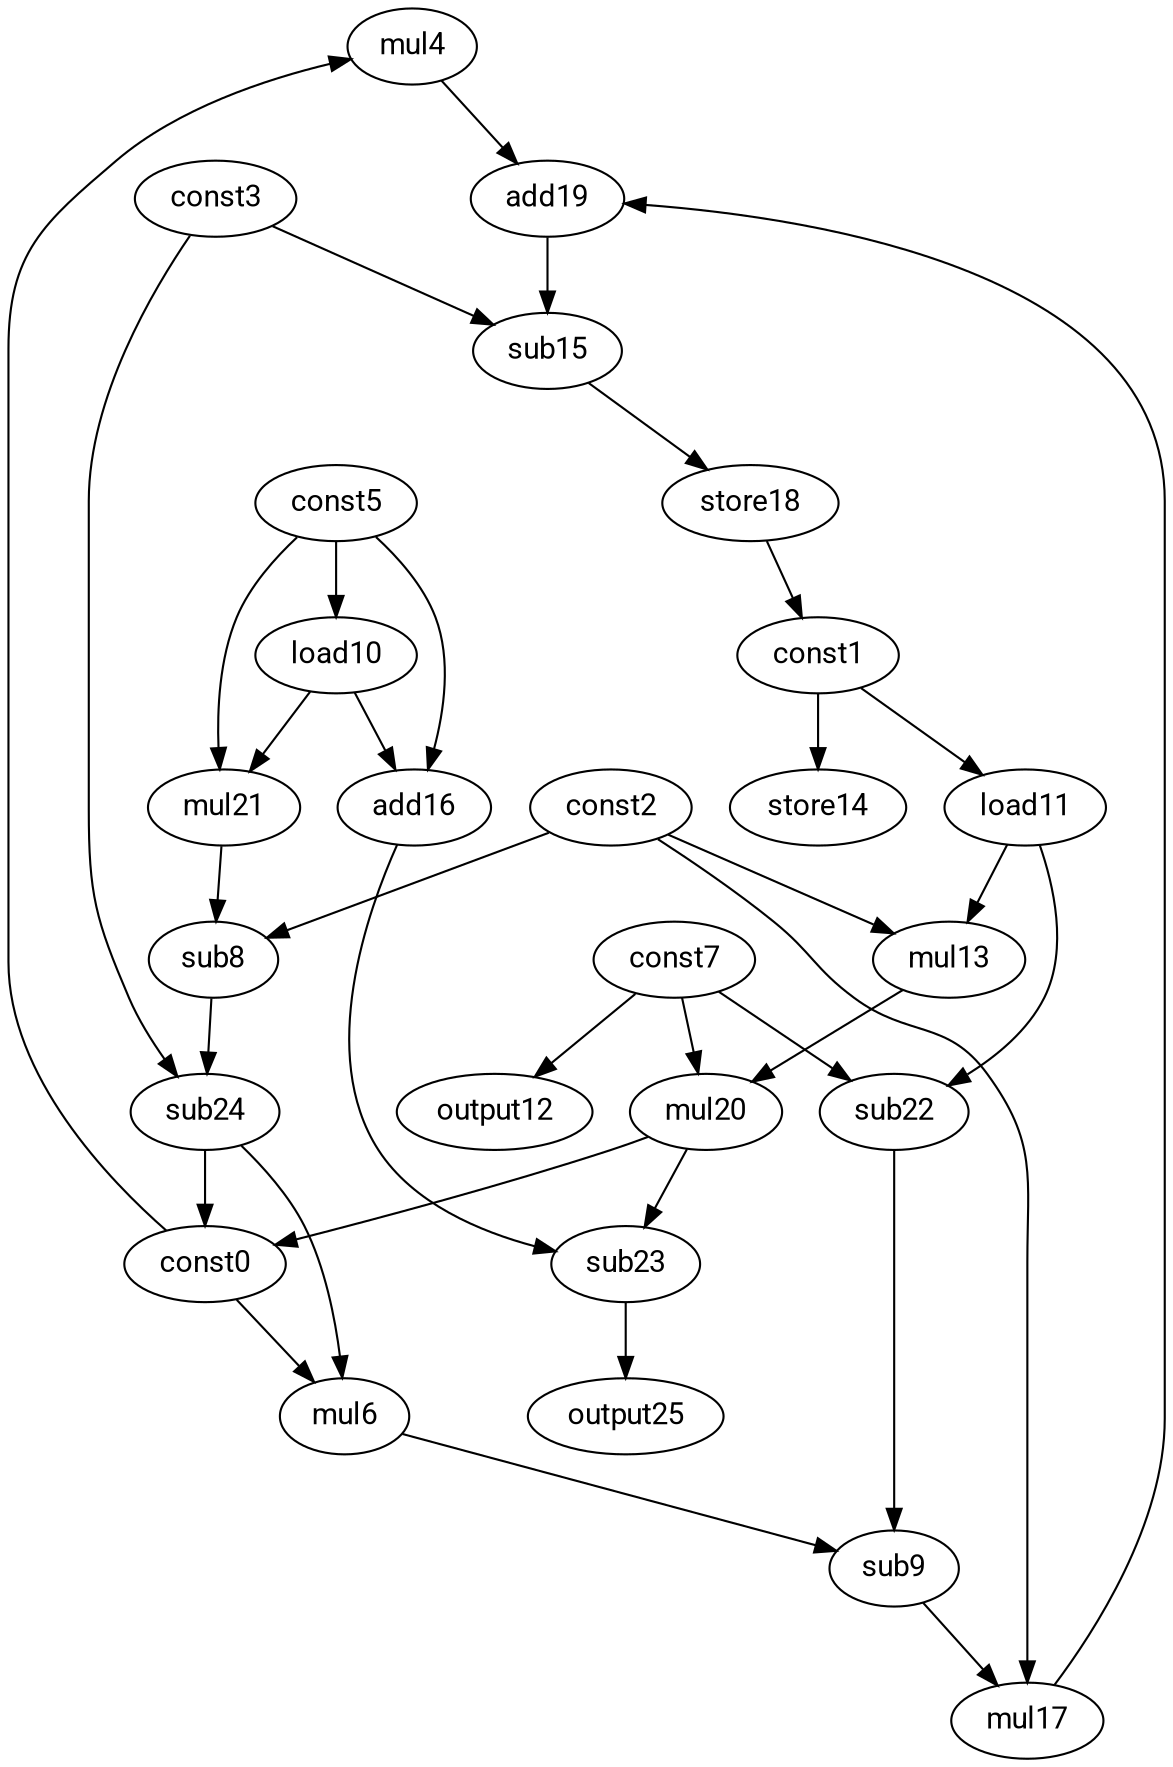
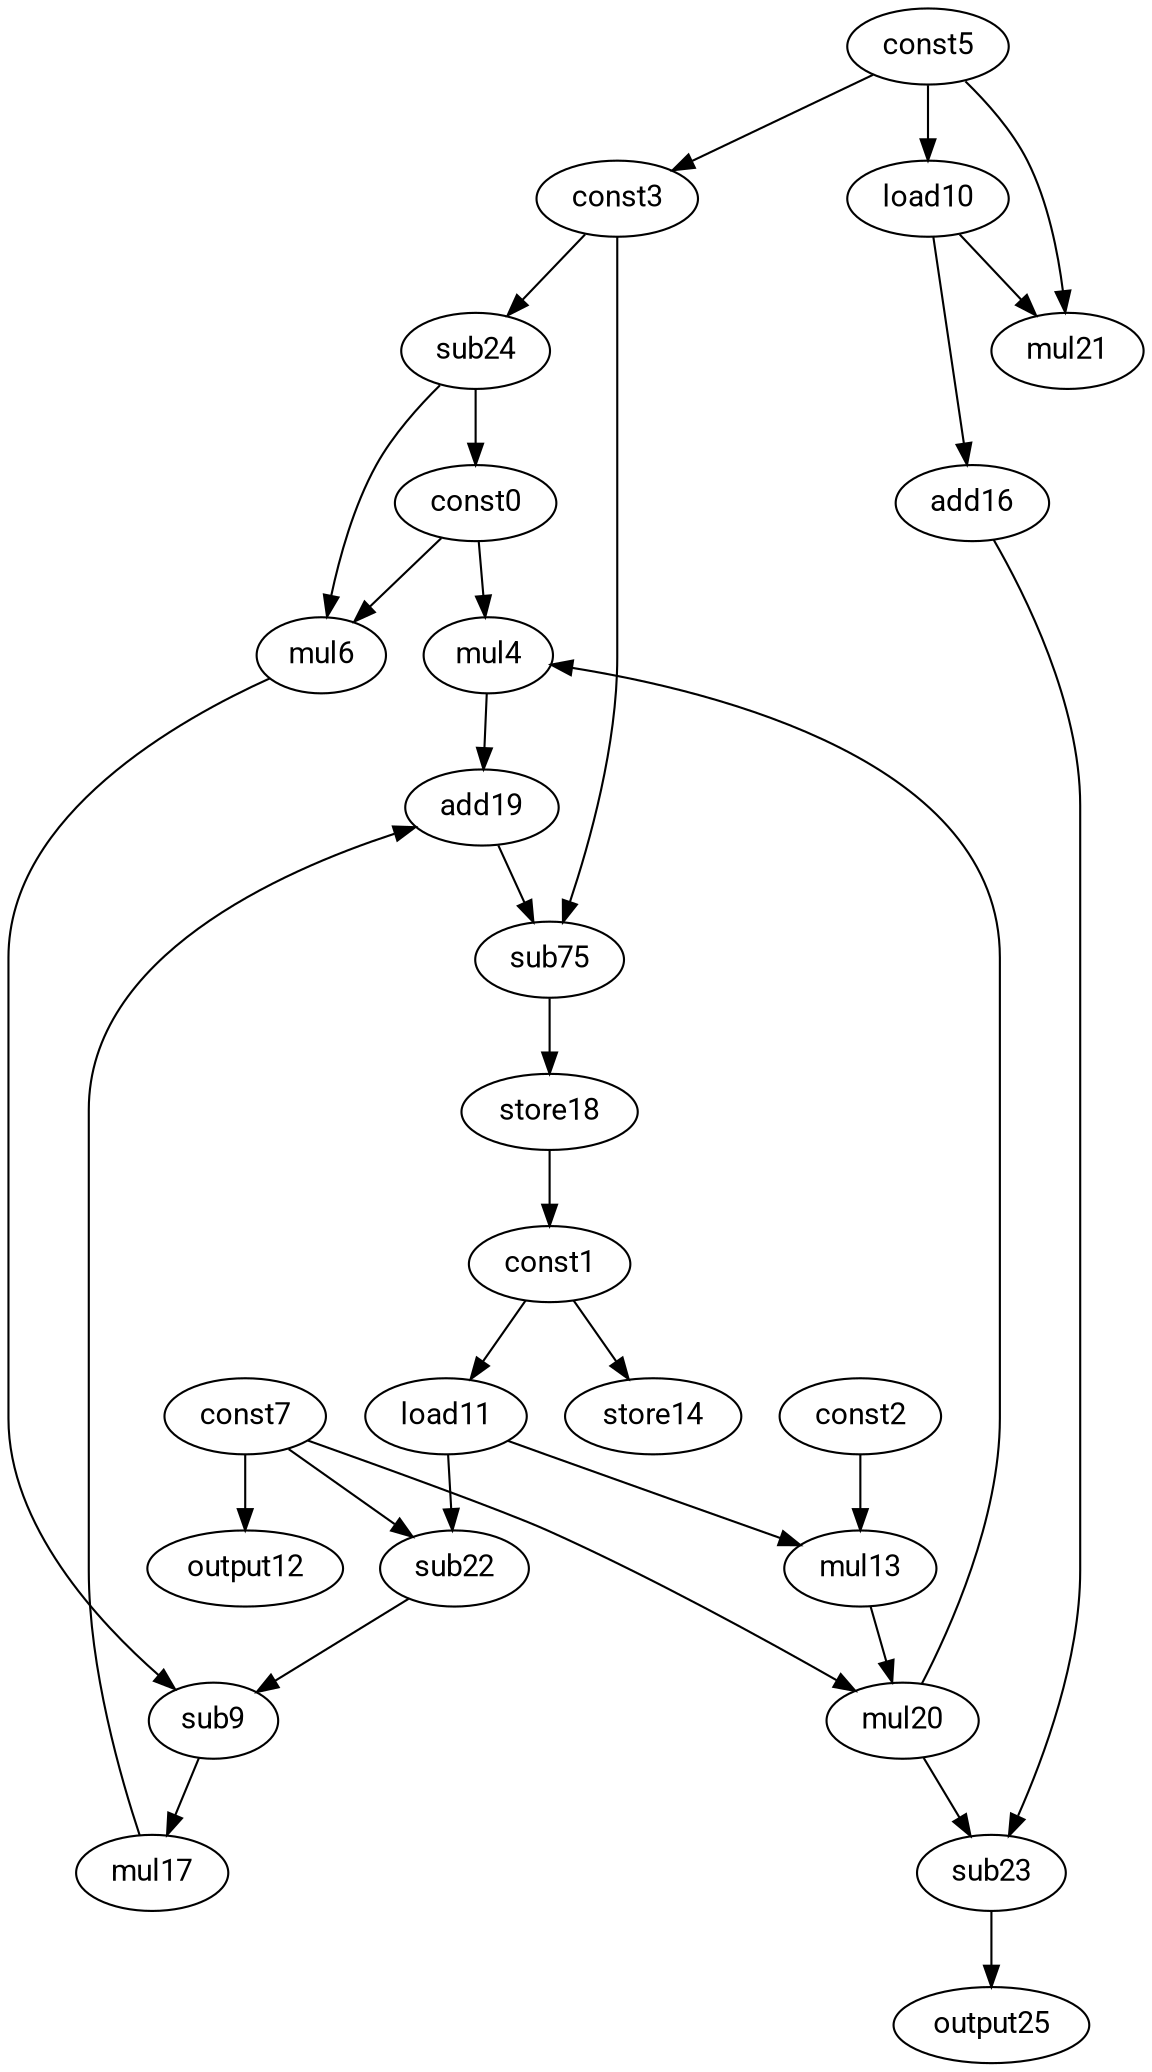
(547, 351) -> (550, 960)
(440, 633) -> (783, 118)
(214, 960) -> none
(1026, 1159) -> none
(473, 1192) -> (1000, 1048)
